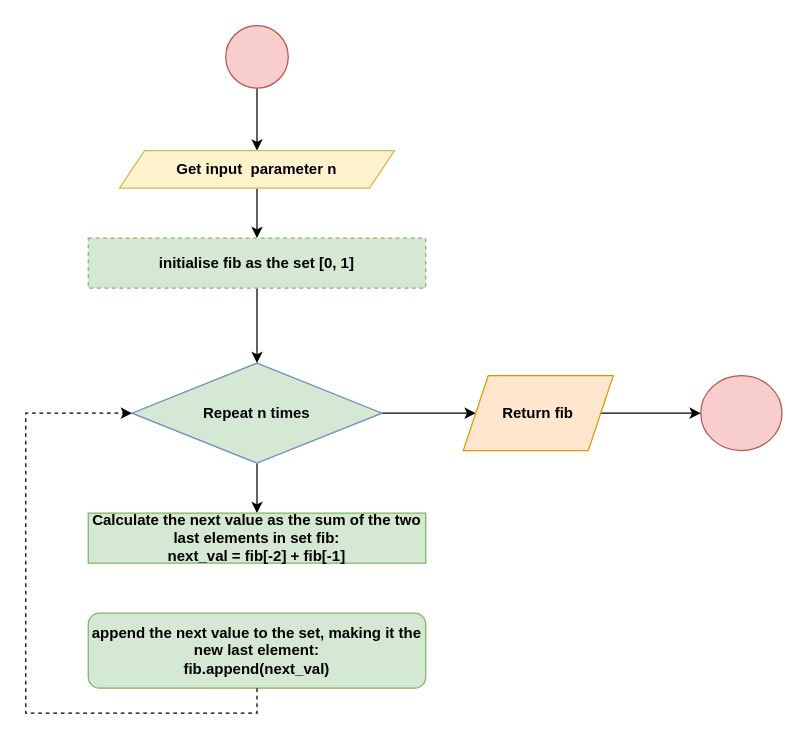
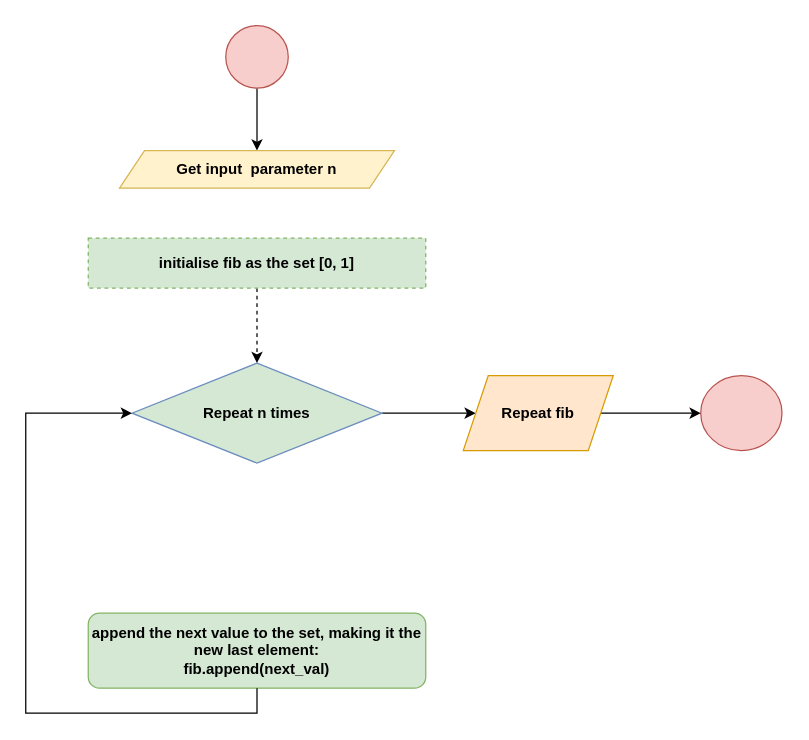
(257, 209) -> none
(257, 322) -> (257, 322)
(538, 413) -> (538, 413)
(257, 484) -> none
(257, 538) -> none
(26, 642) -> (26, 642)
